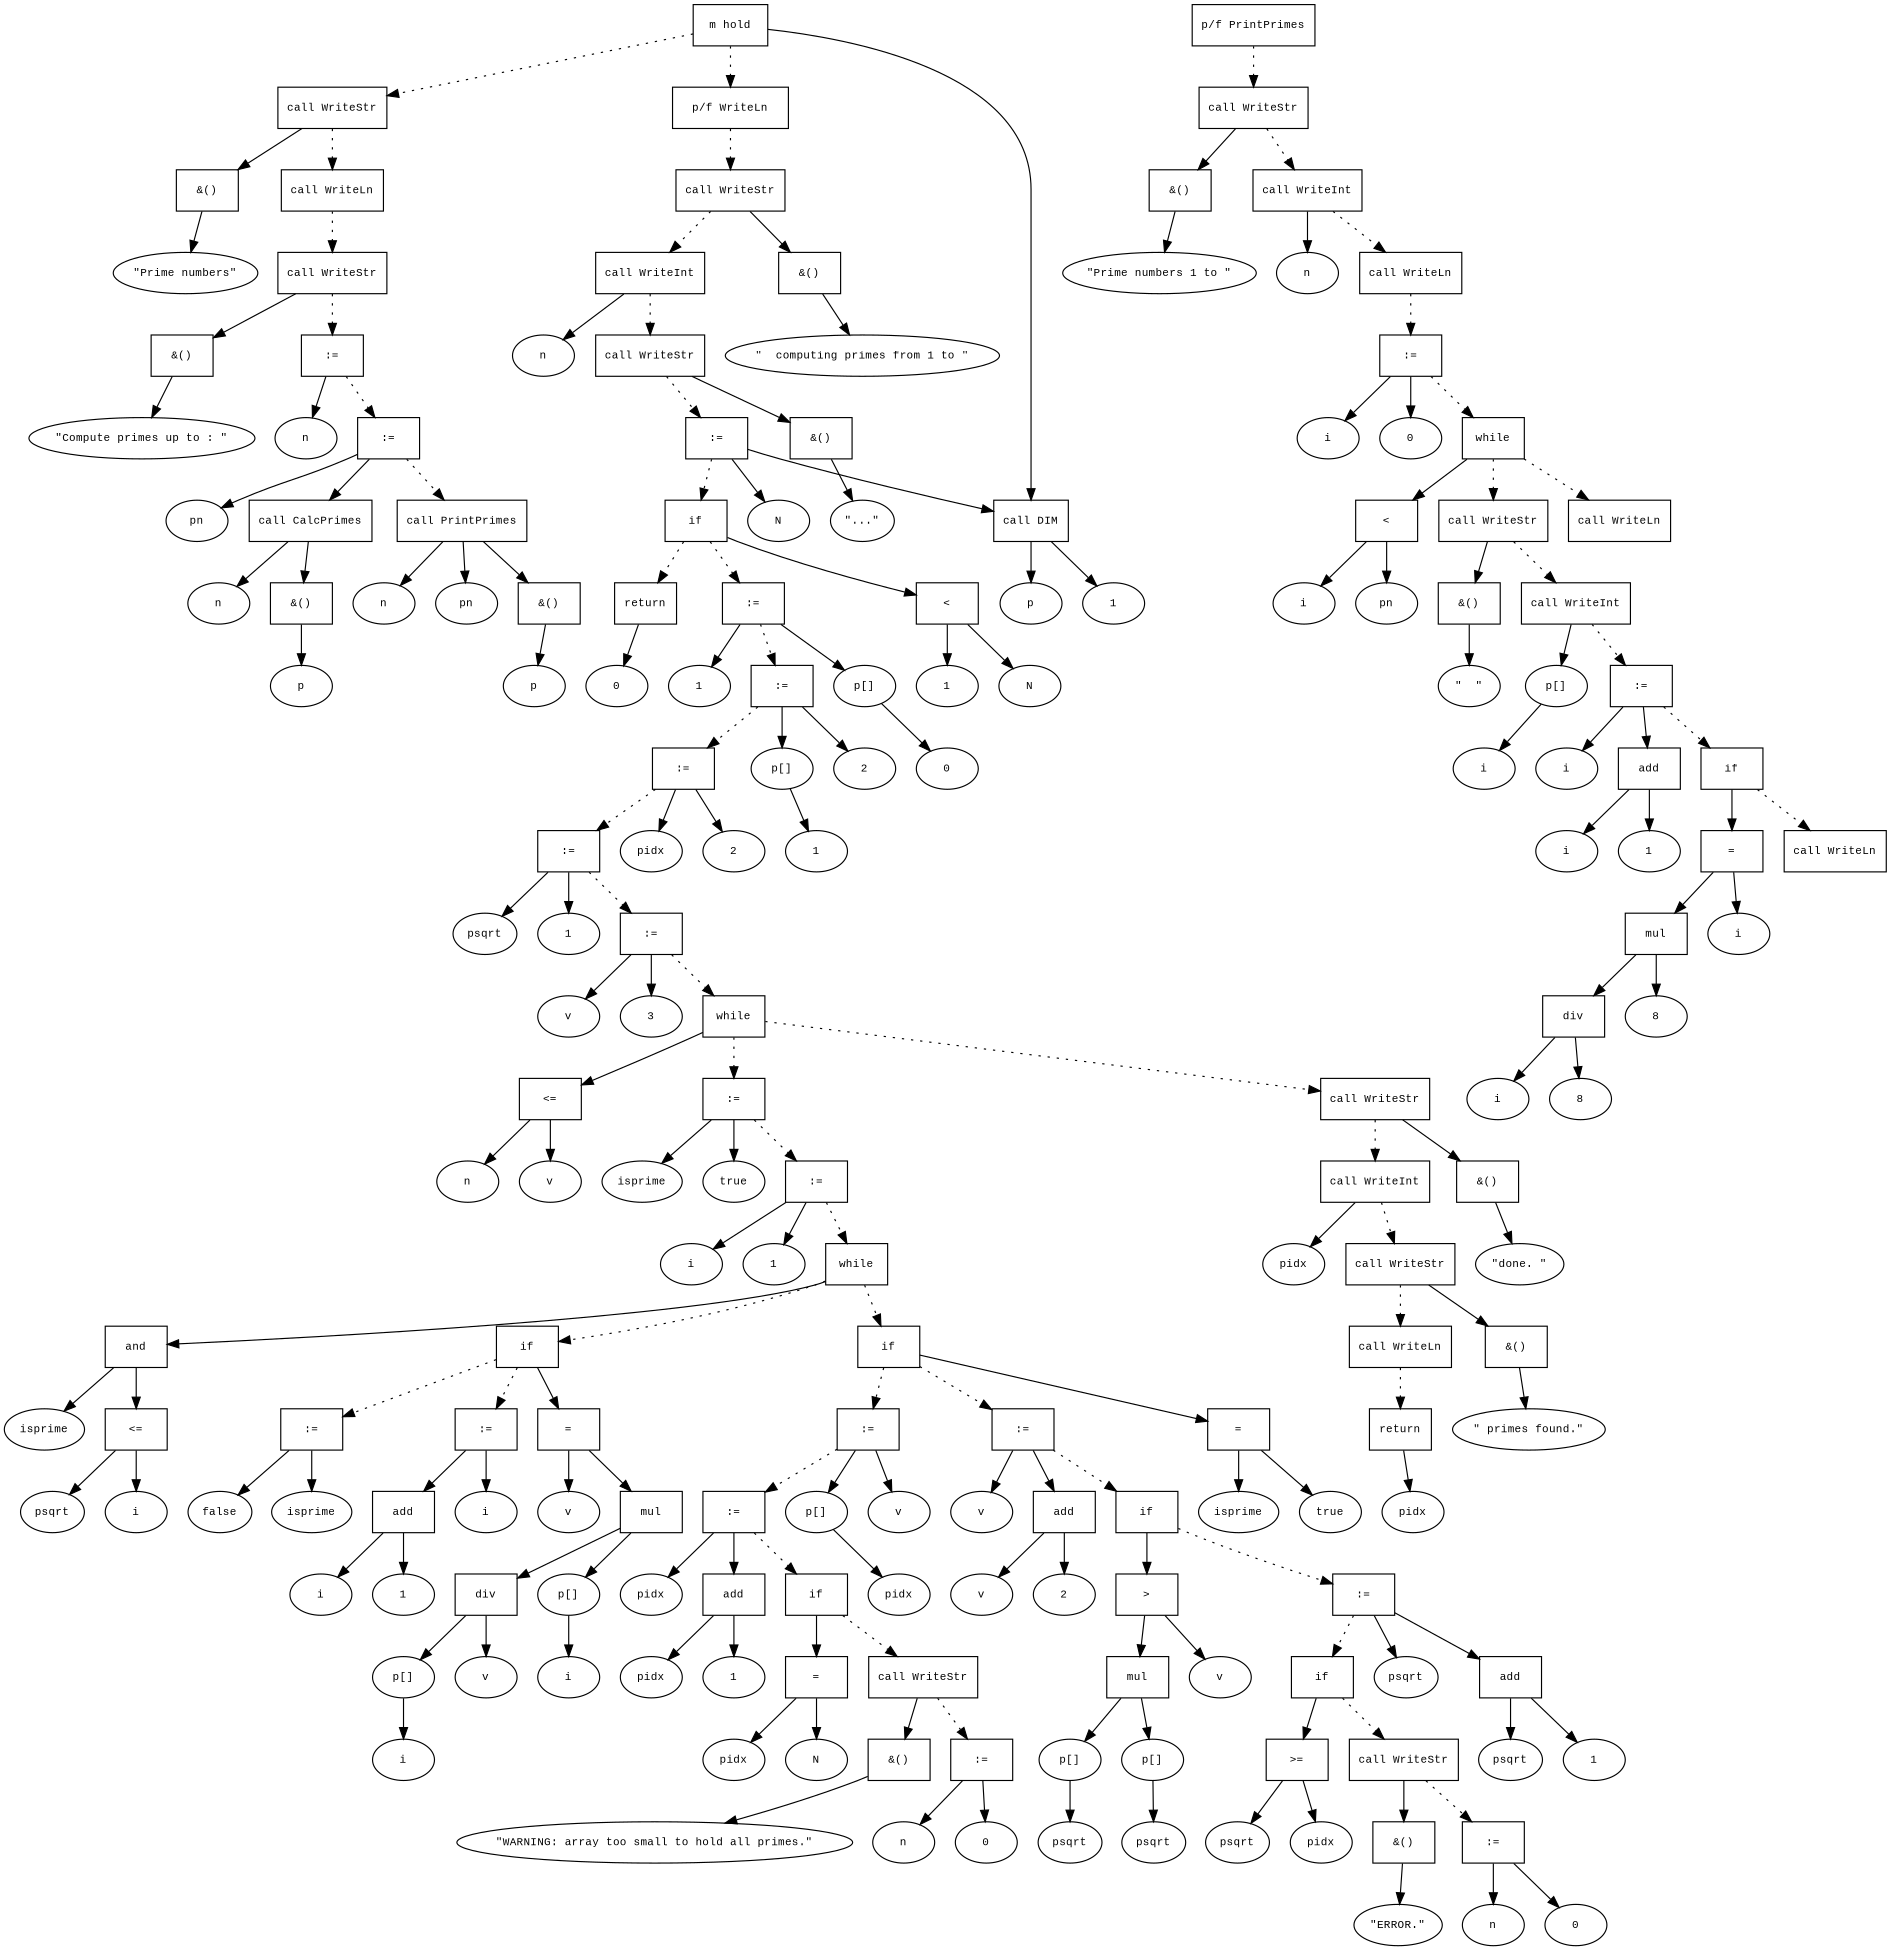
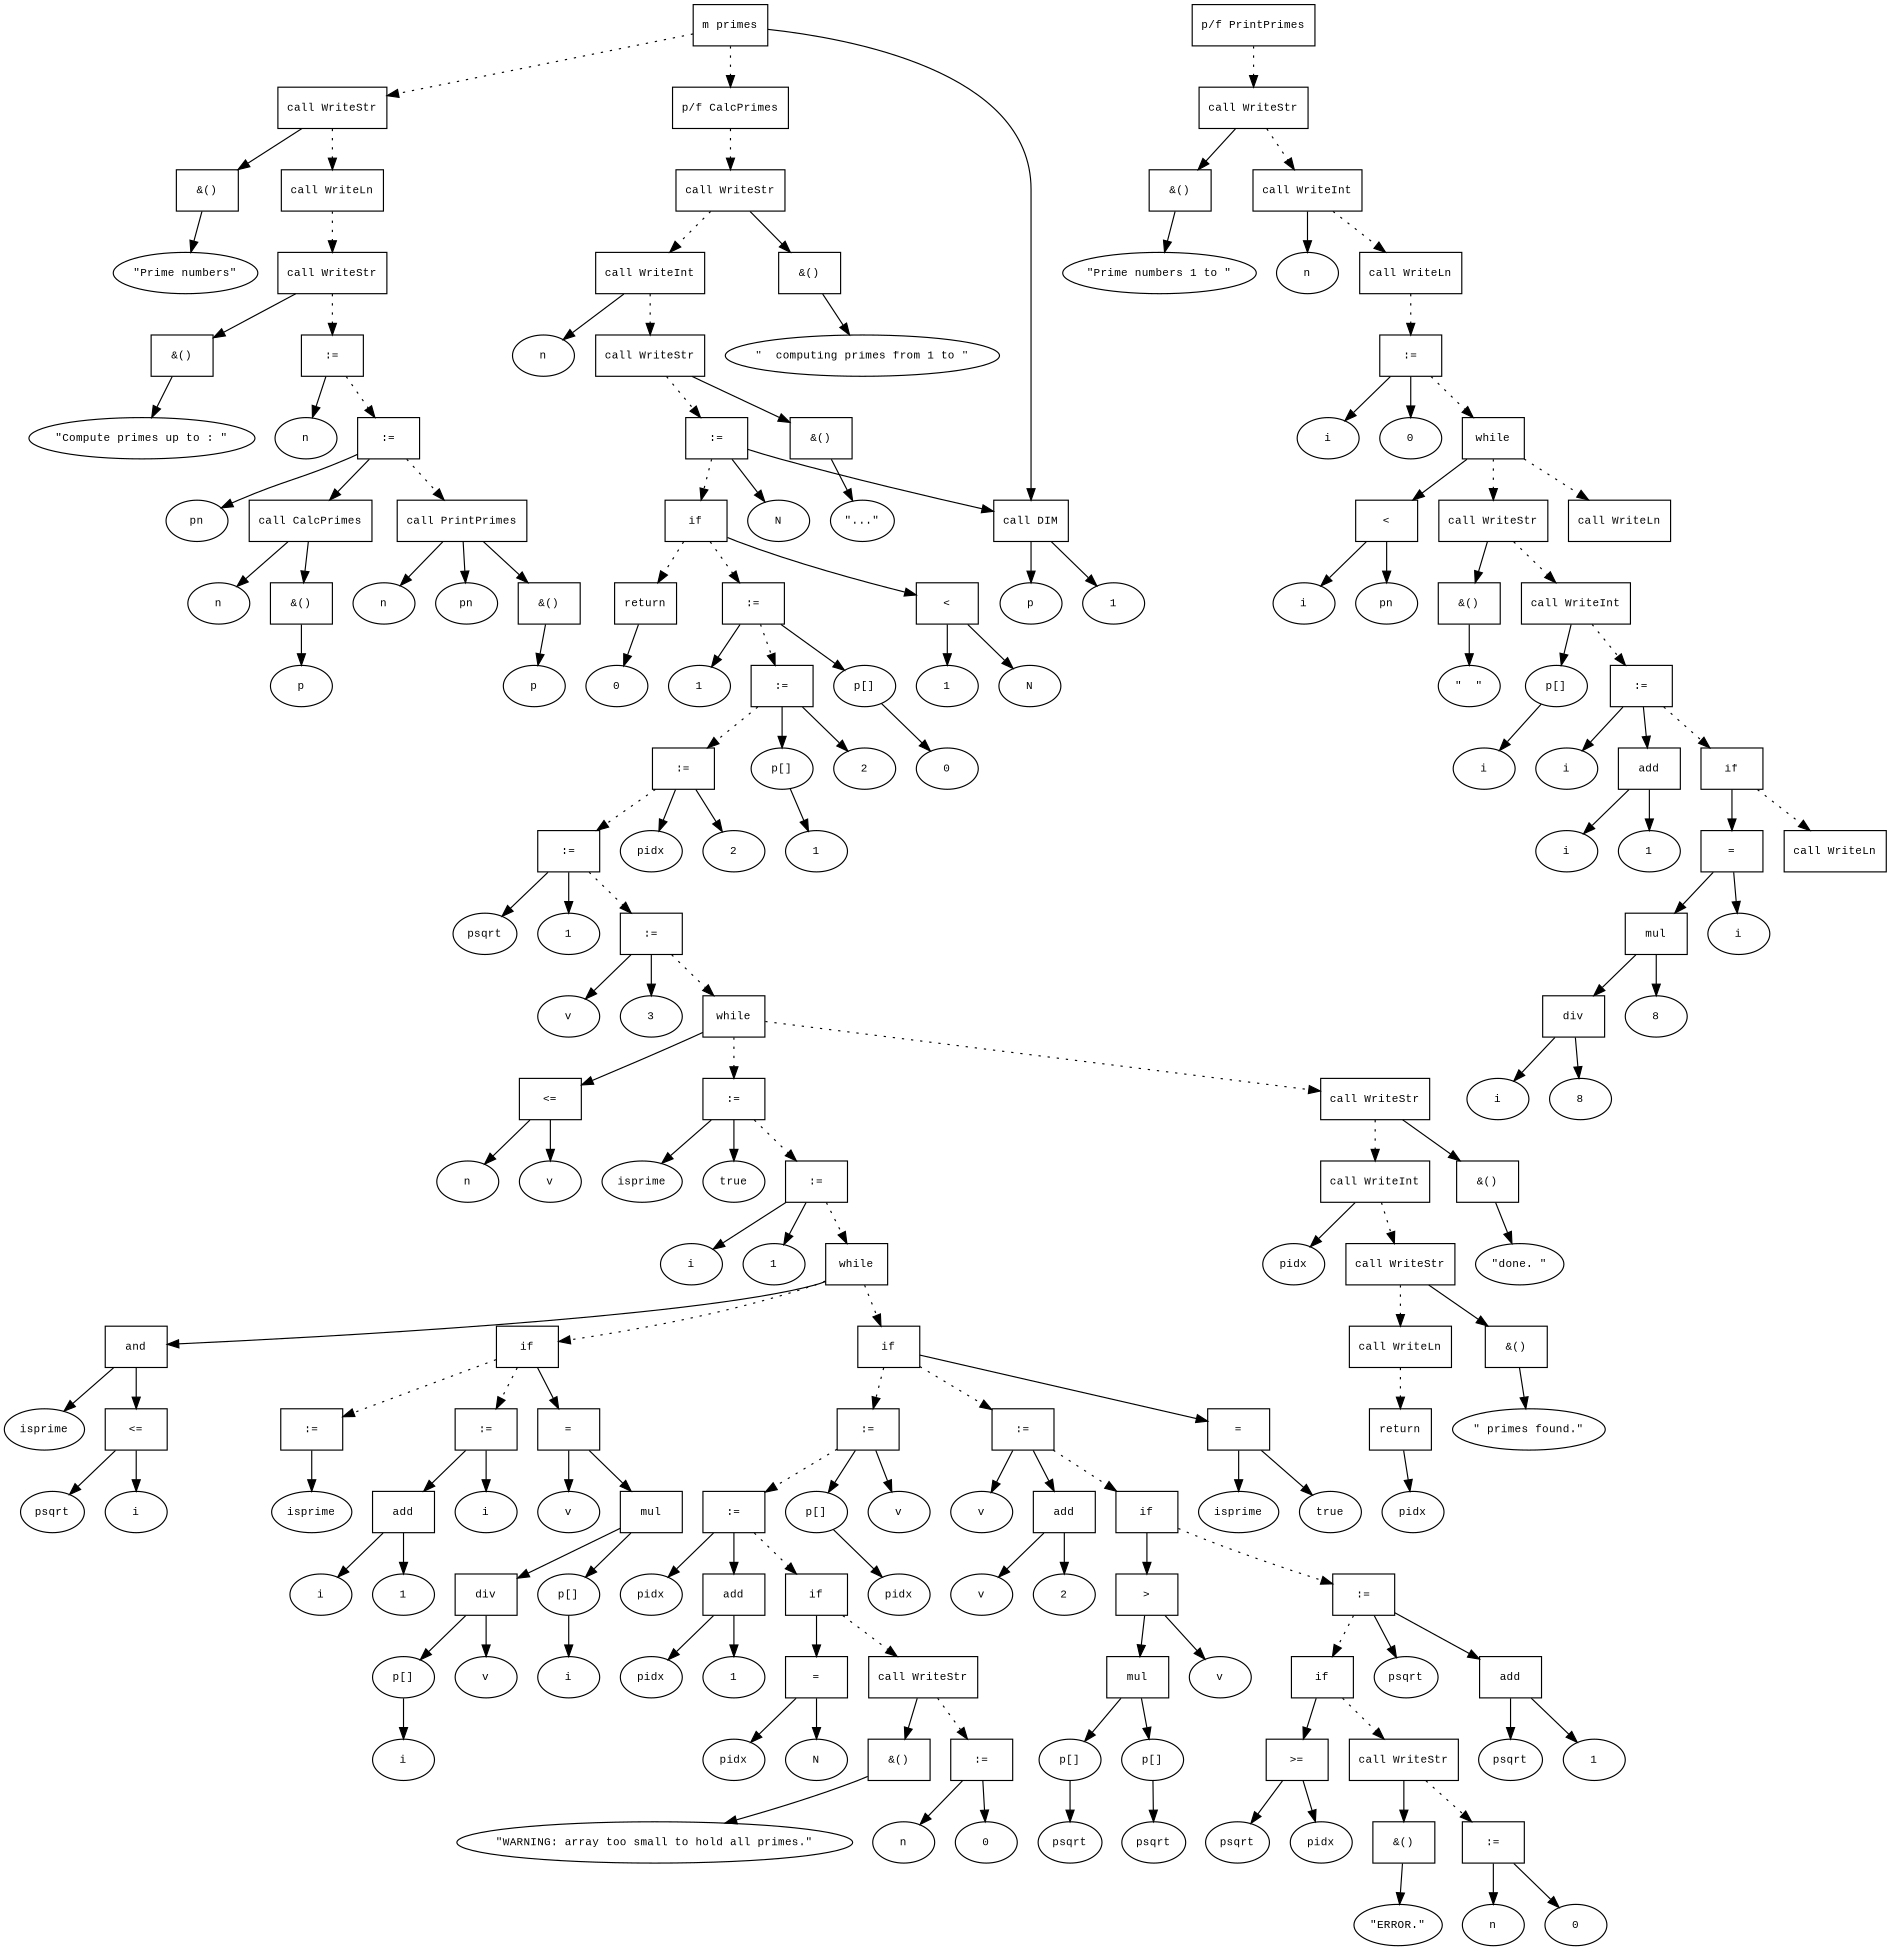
(730, 25) -> (730, 25)
(730, 108) -> (730, 108)
(220, 1512) -> none
